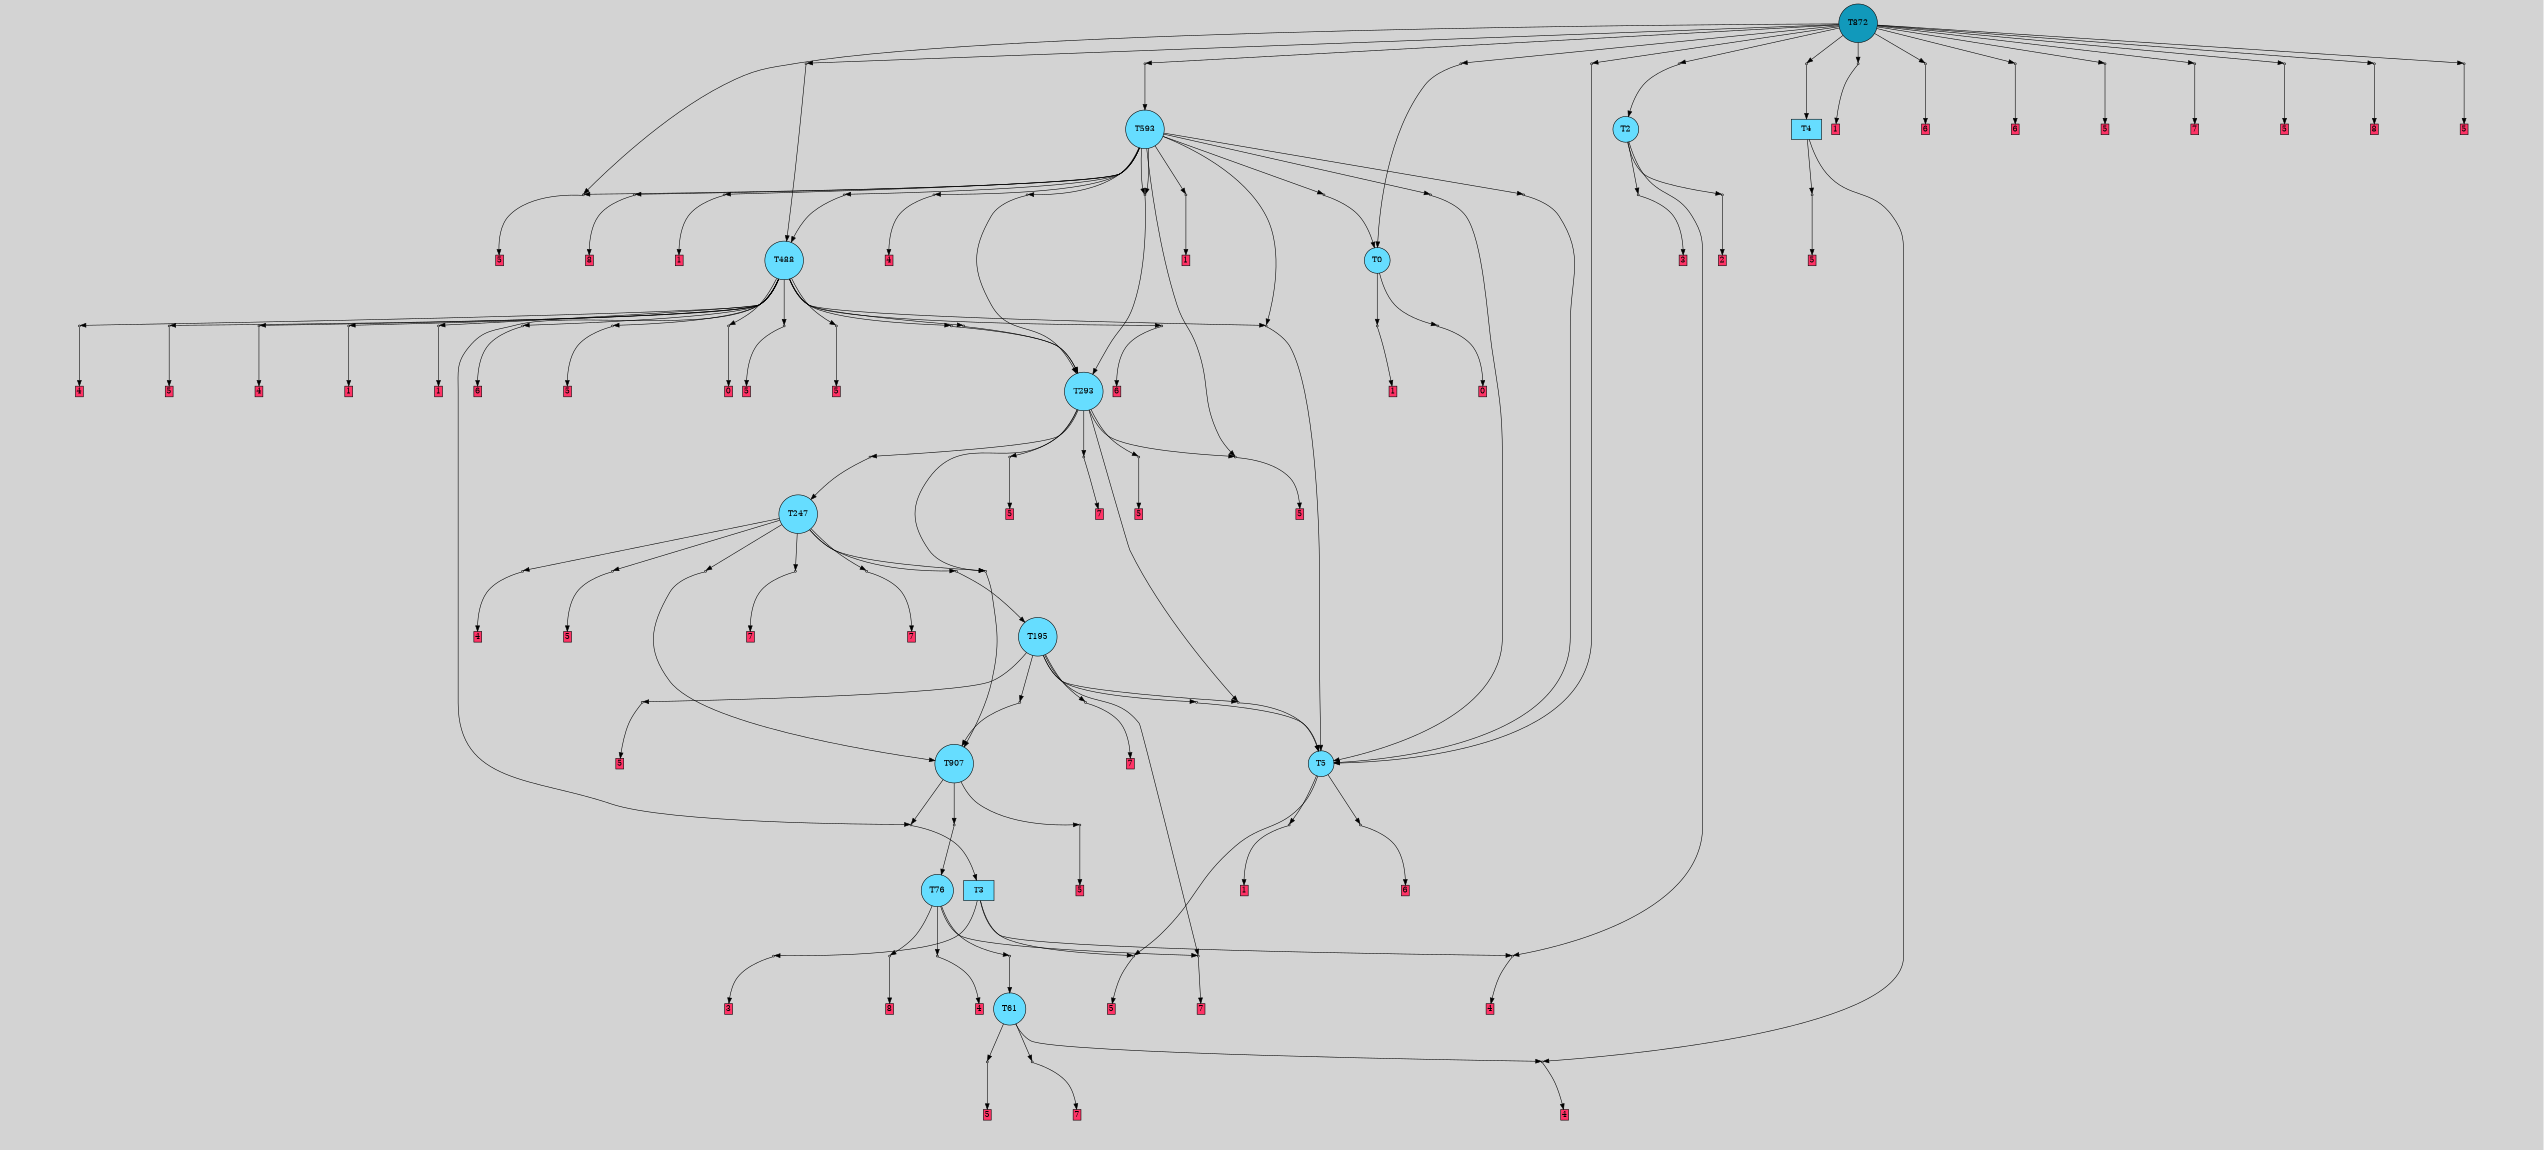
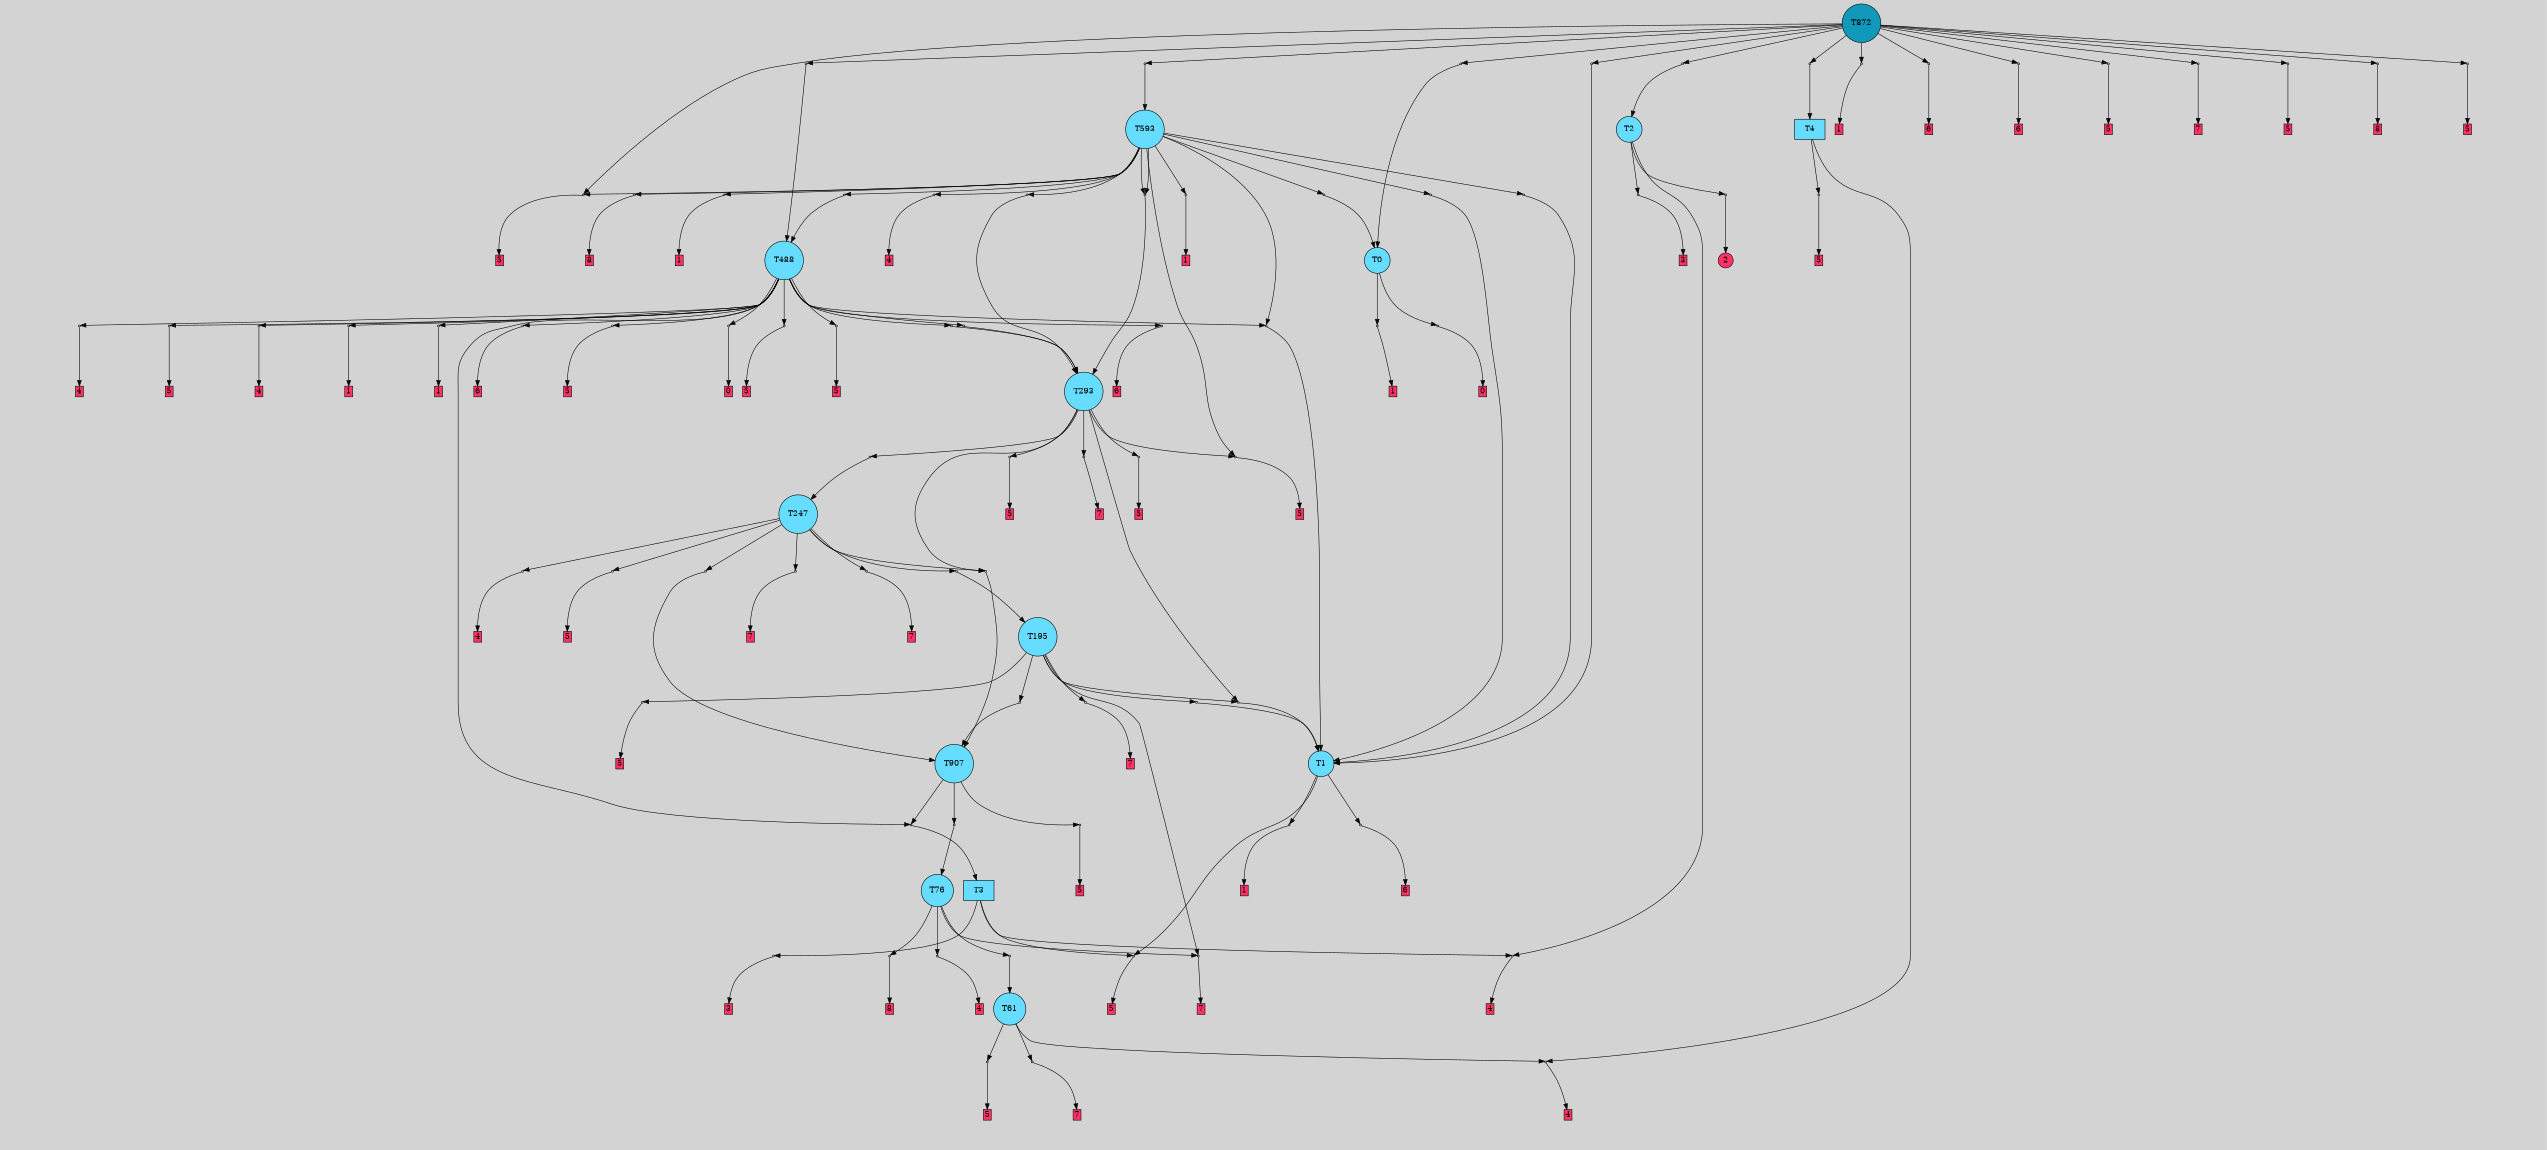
(1722, 260) -> (1726, 260)
(1321, 764) -> (1321, 764)
